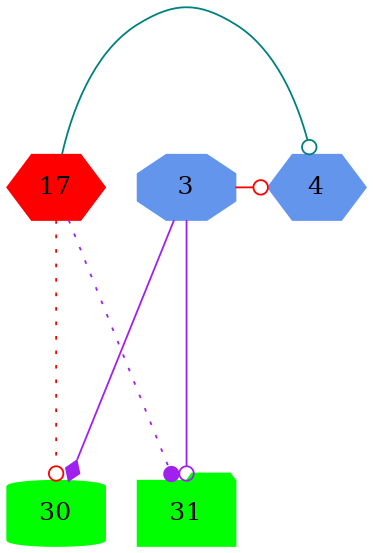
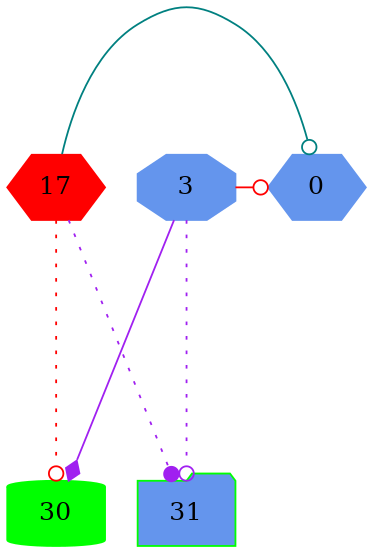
(317, 187) -> (317, 187)
(187, 343) -> (187, 343)
(187, 513) -> (187, 513)
